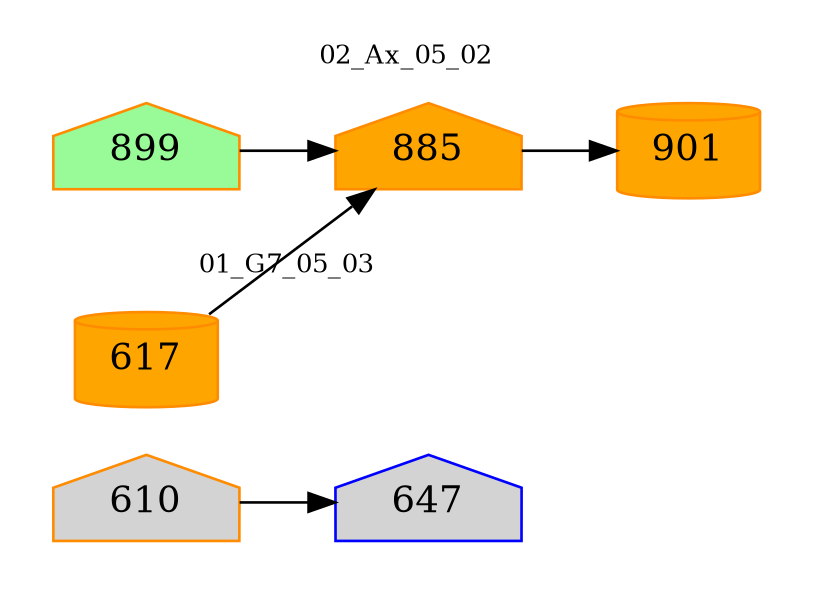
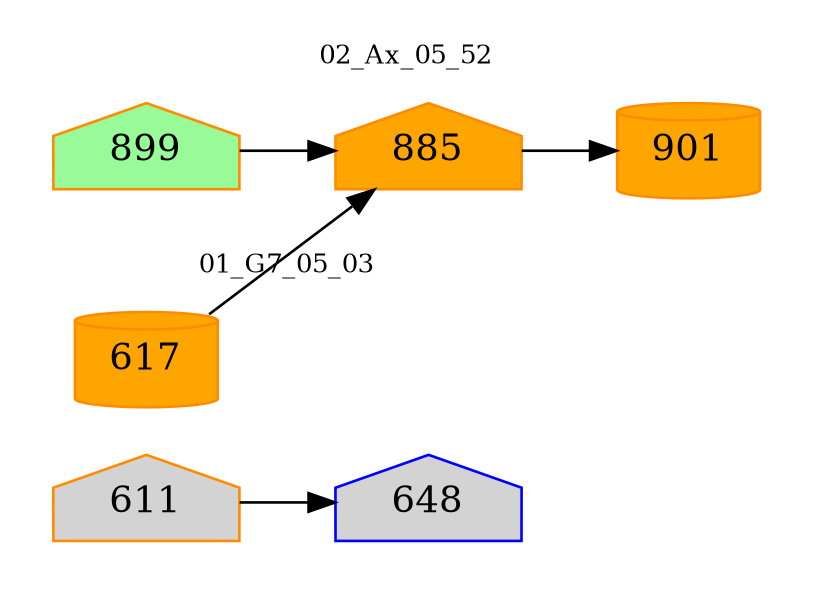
(406, 57) -> (406, 57)
(146, 502) -> (146, 502)
(429, 502) -> (429, 502)
